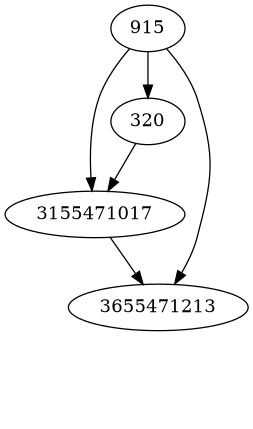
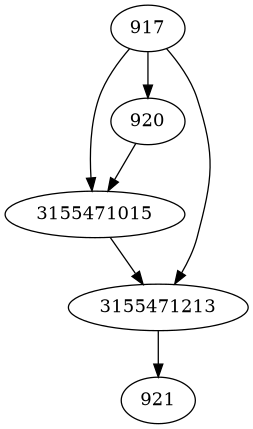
(148, 28) -> (148, 28)
(148, 121) -> (148, 121)
(95, 214) -> (95, 214)
(158, 307) -> (158, 307)
none -> (158, 400)
